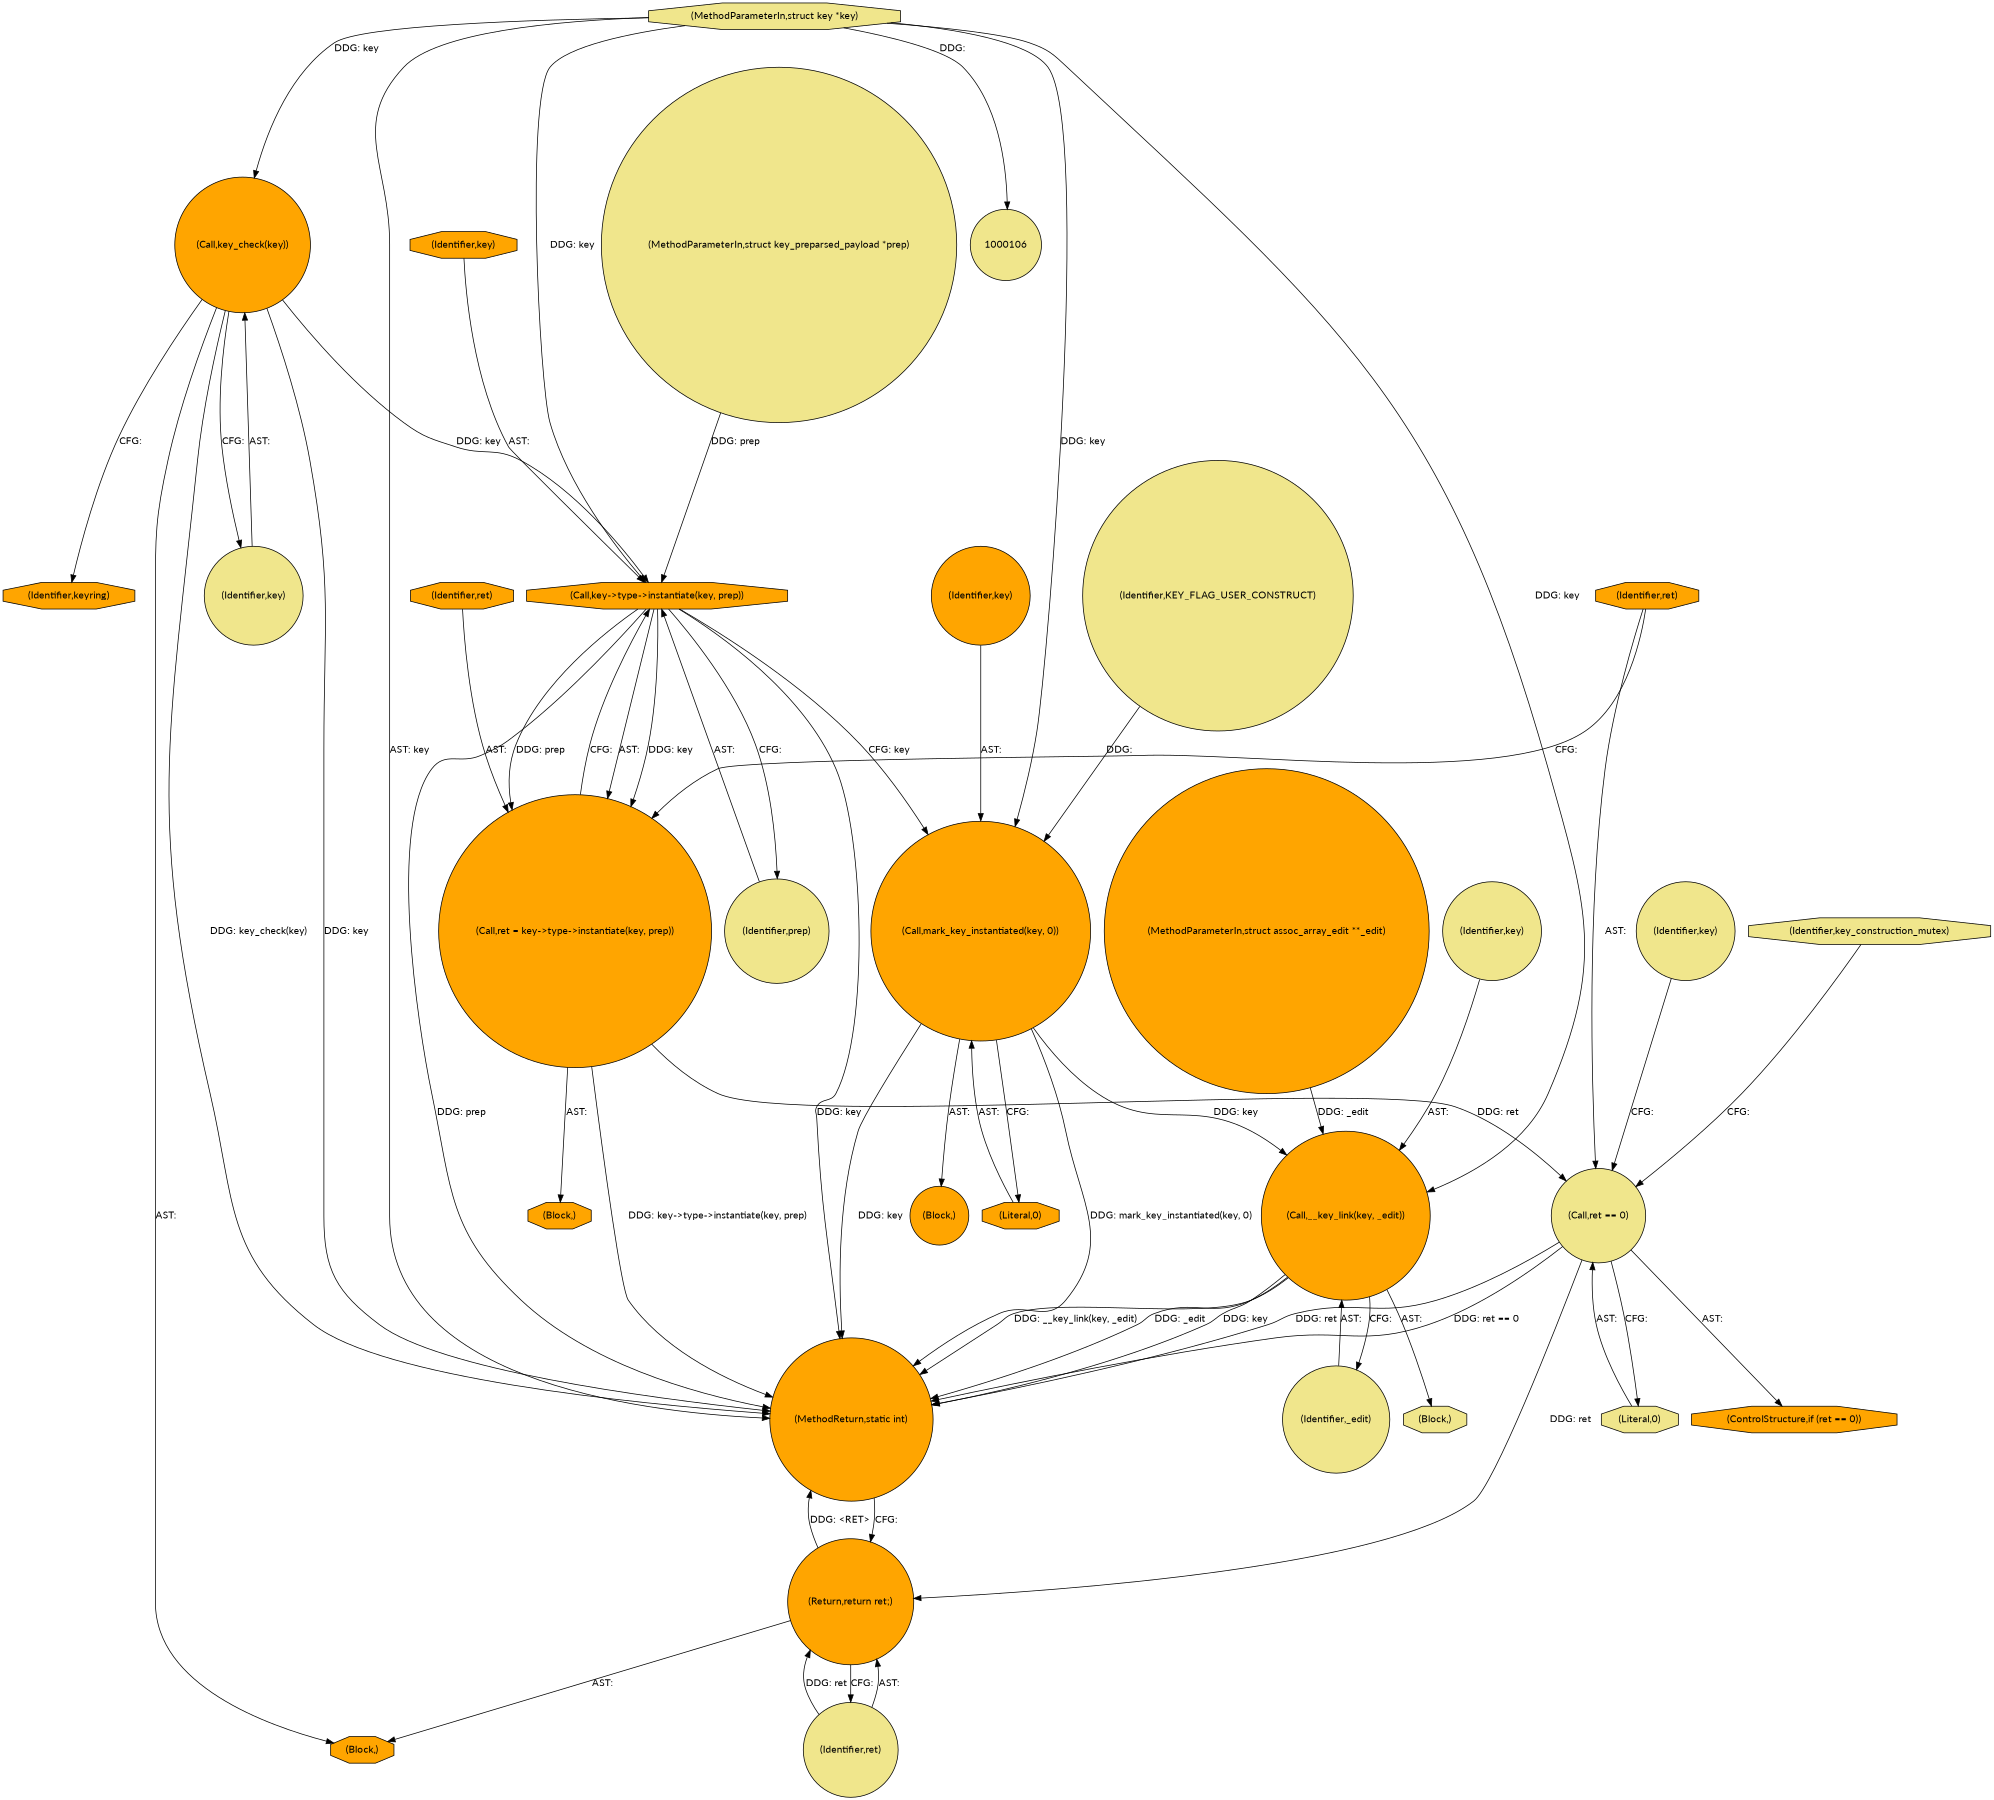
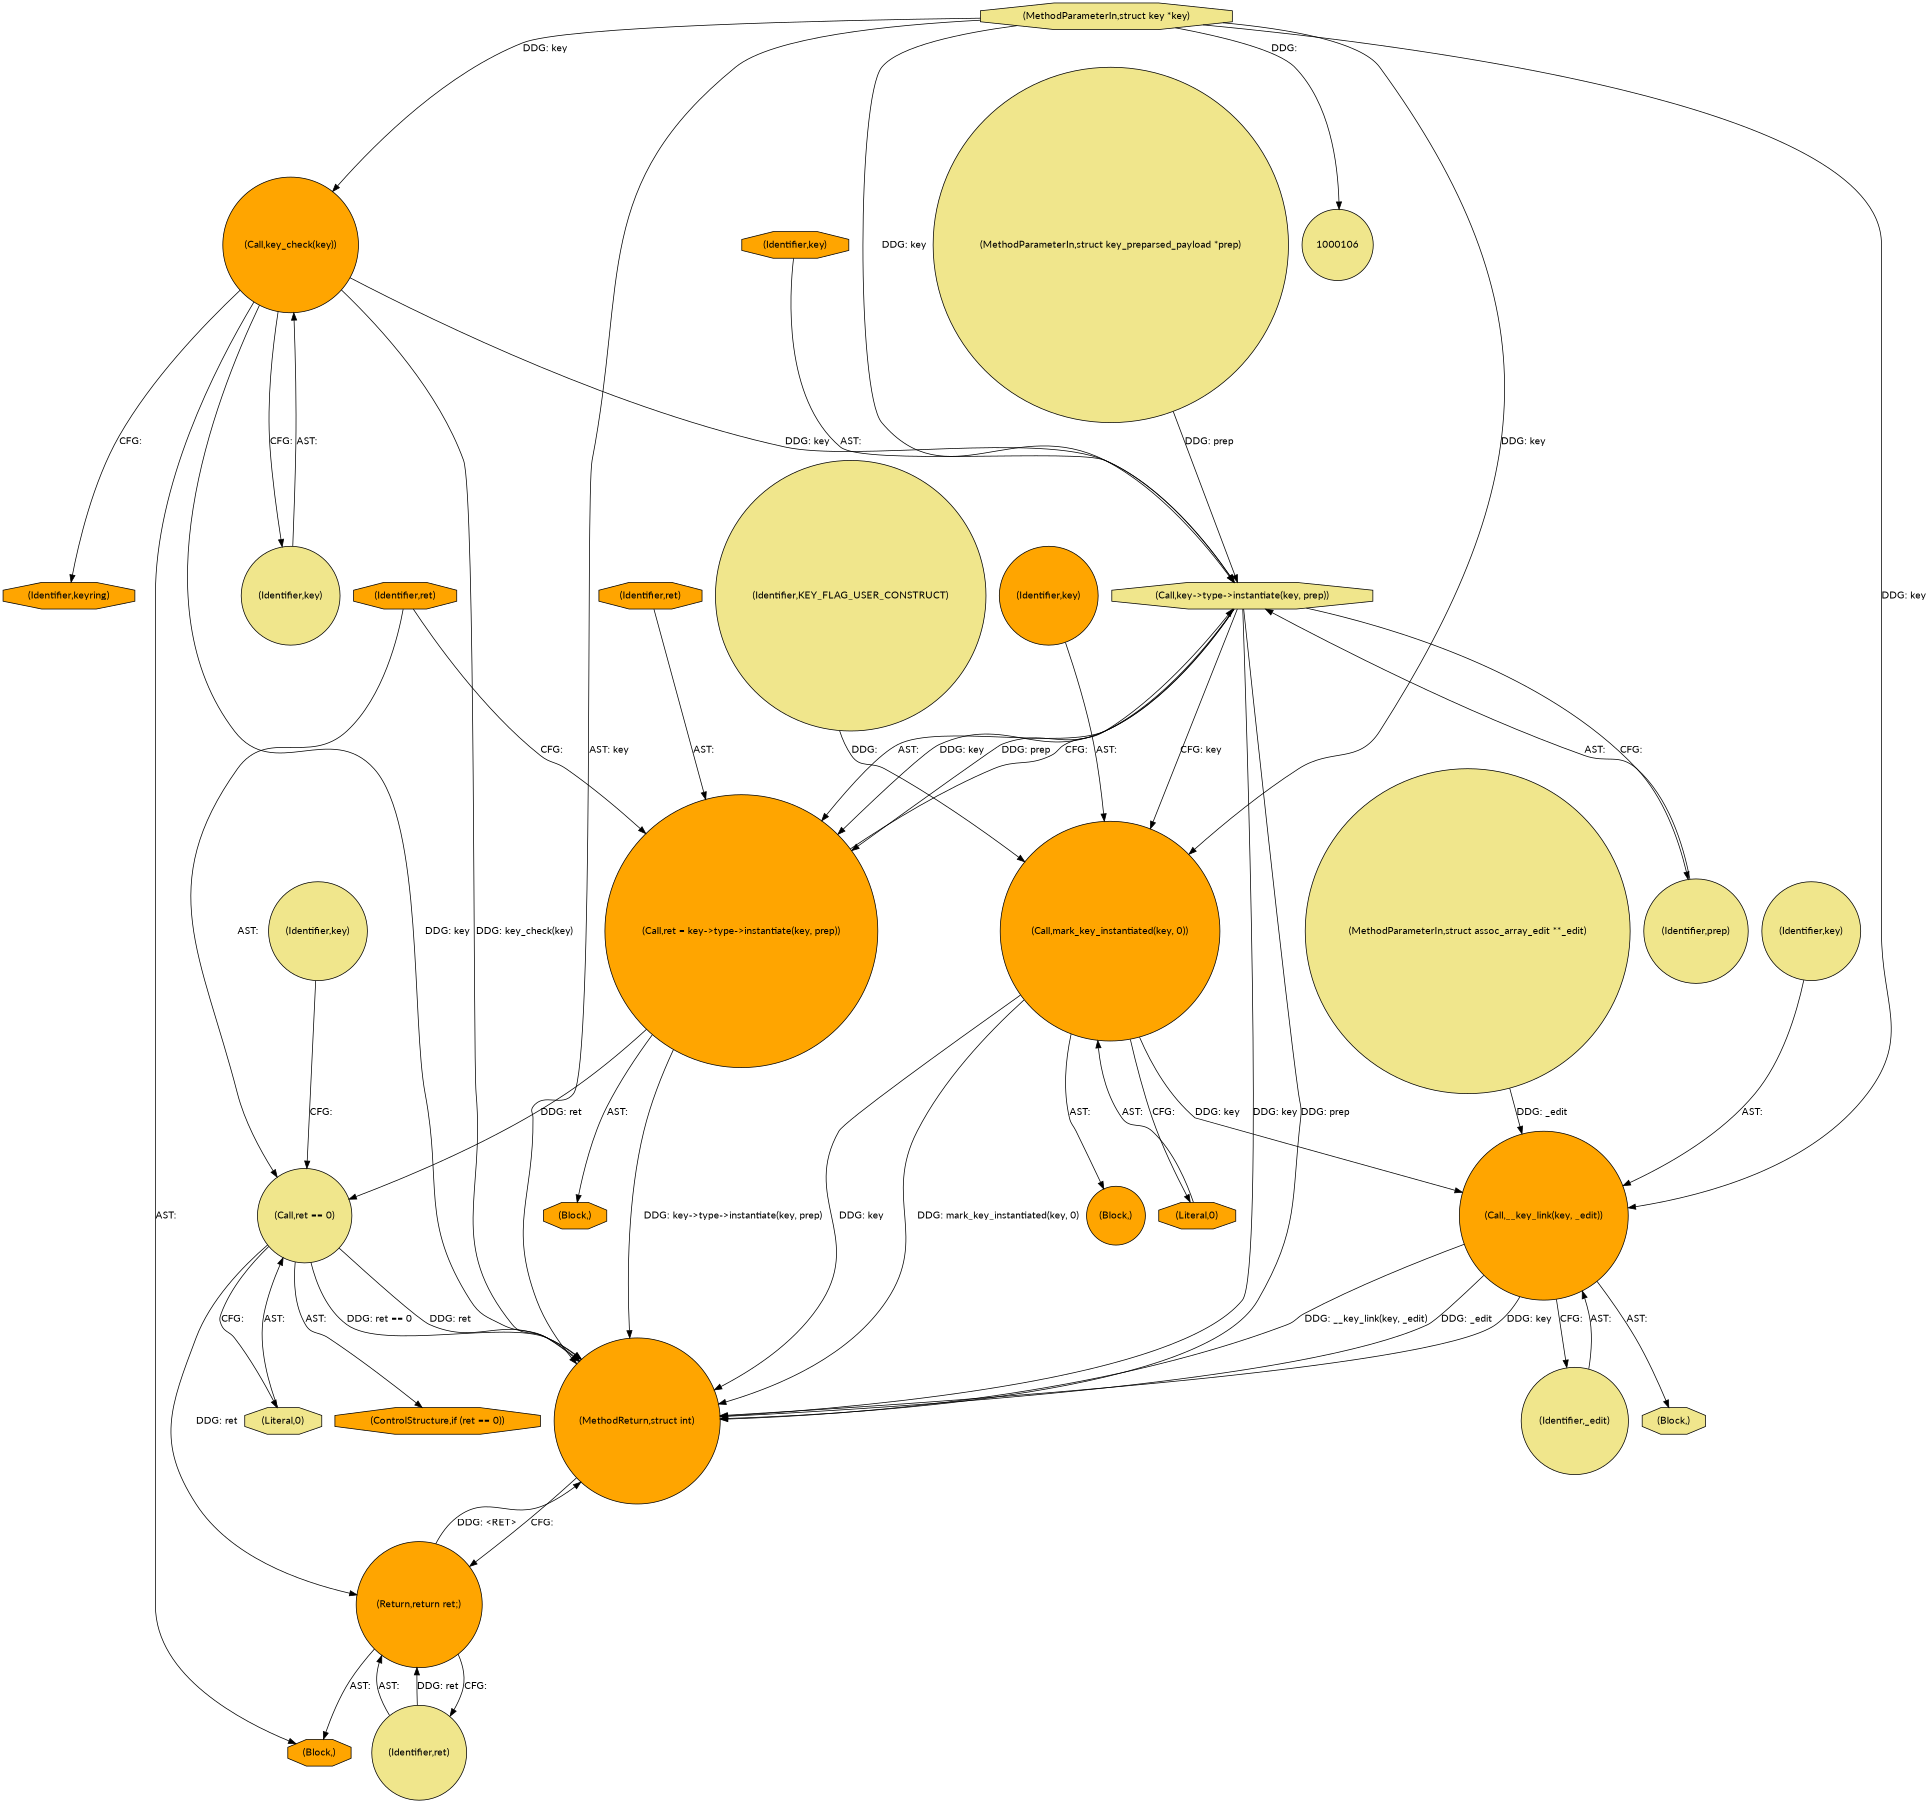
(657, 596) -> (1242, 596)
(1267, 931) -> (1468, 931)
(1870, 931) -> none
(851, 1420) -> (637, 1421)
